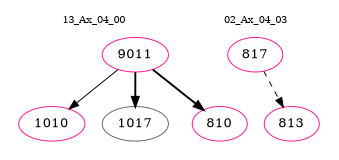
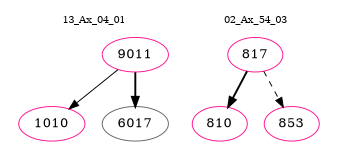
(94, 21) -> (94, 21)
(256, 21) -> (256, 21)
(170, 83) -> (240, 85)
(135, 124) -> (135, 124)
(292, 124) -> (292, 124)
